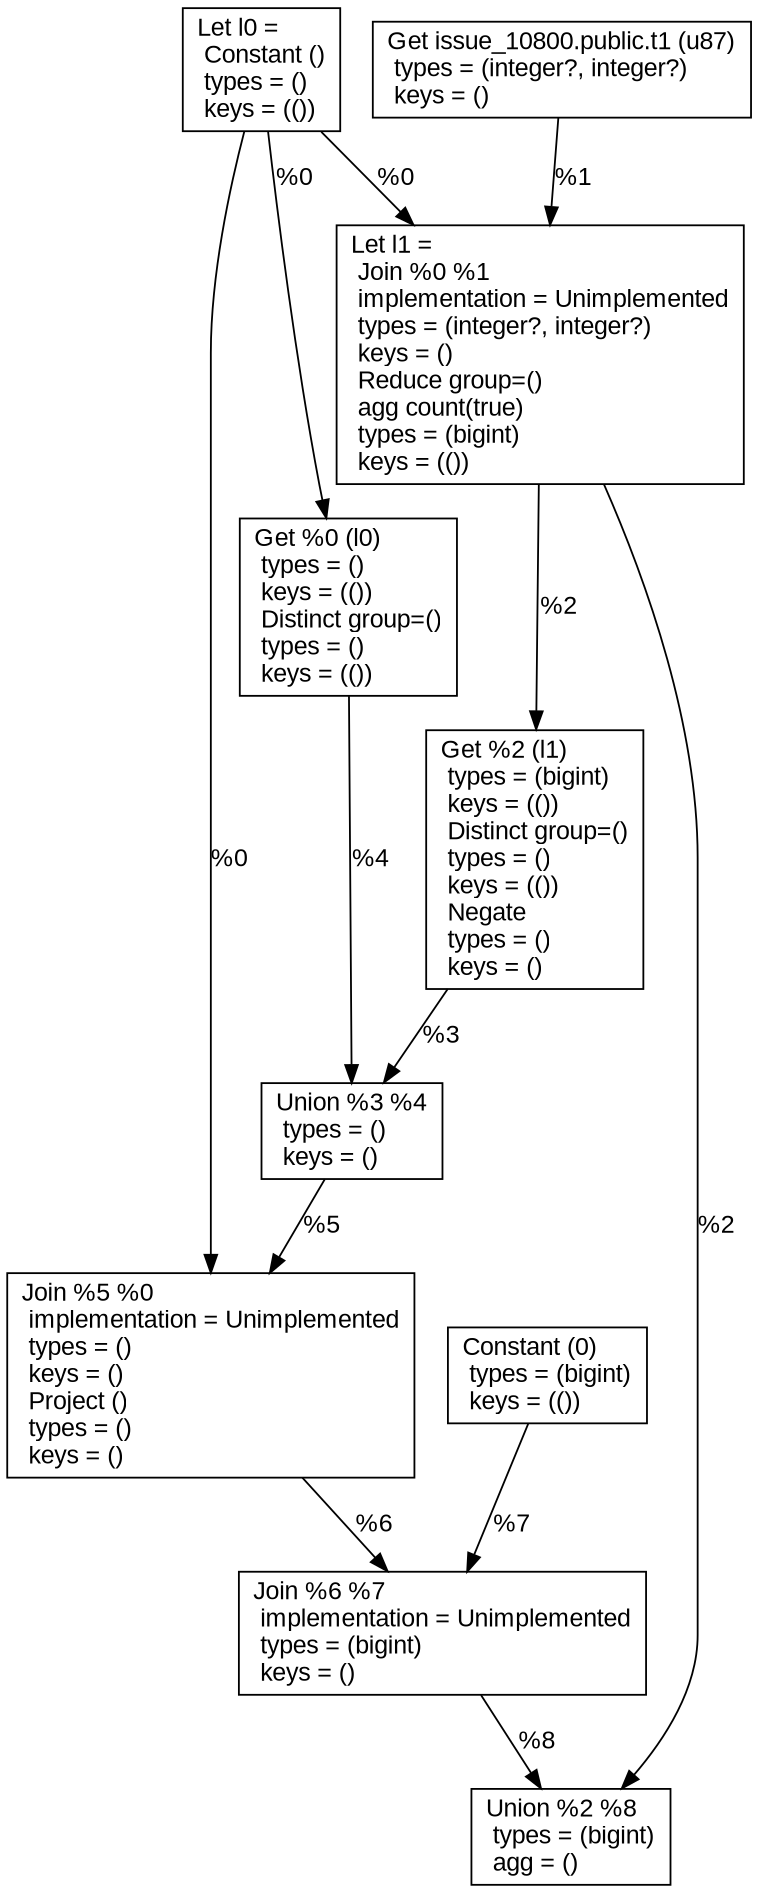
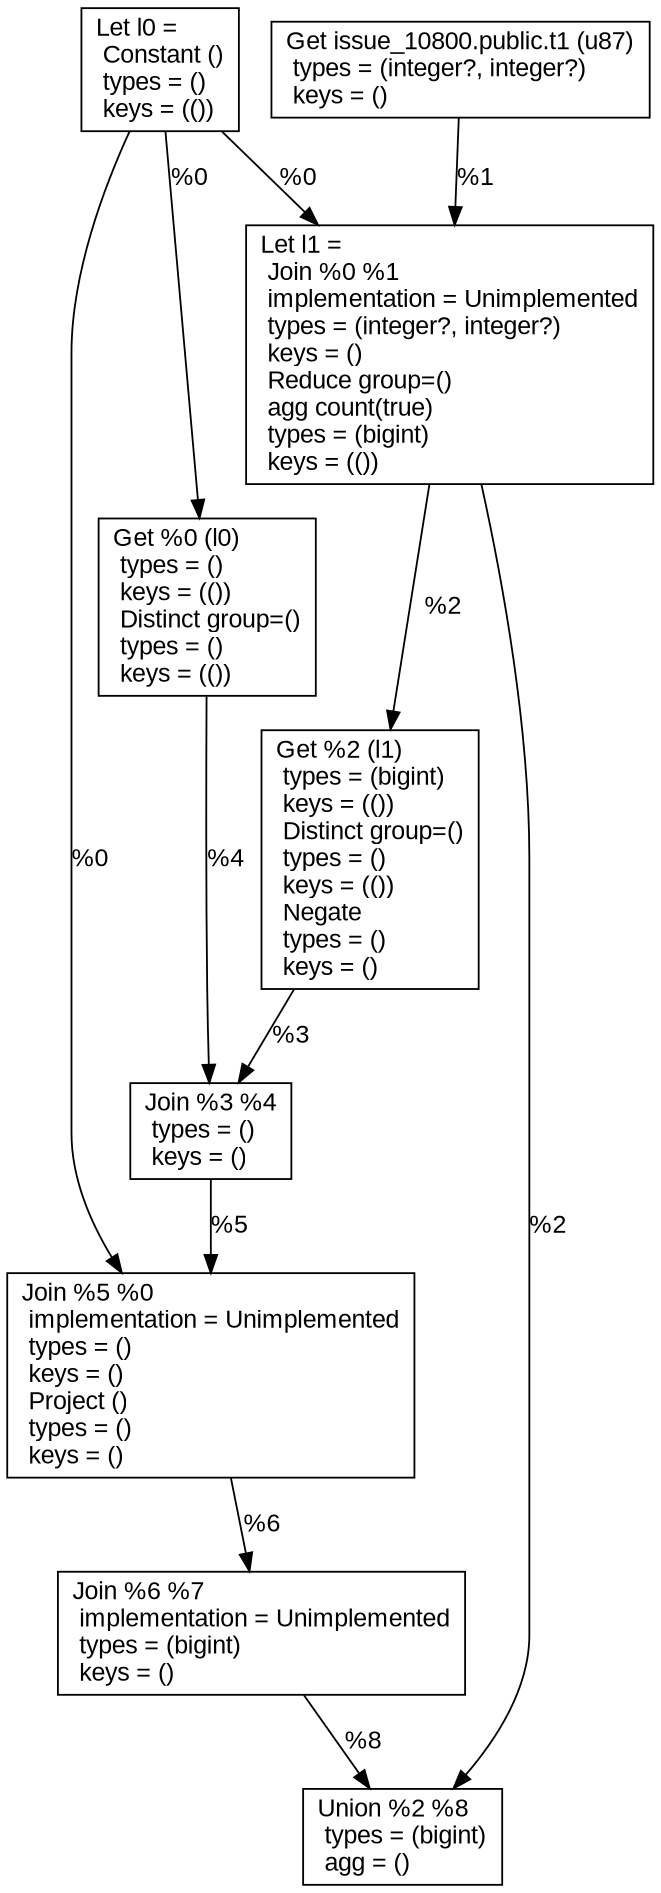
(352, 1131) -> (211, 1131)
(547, 1375) -> none
